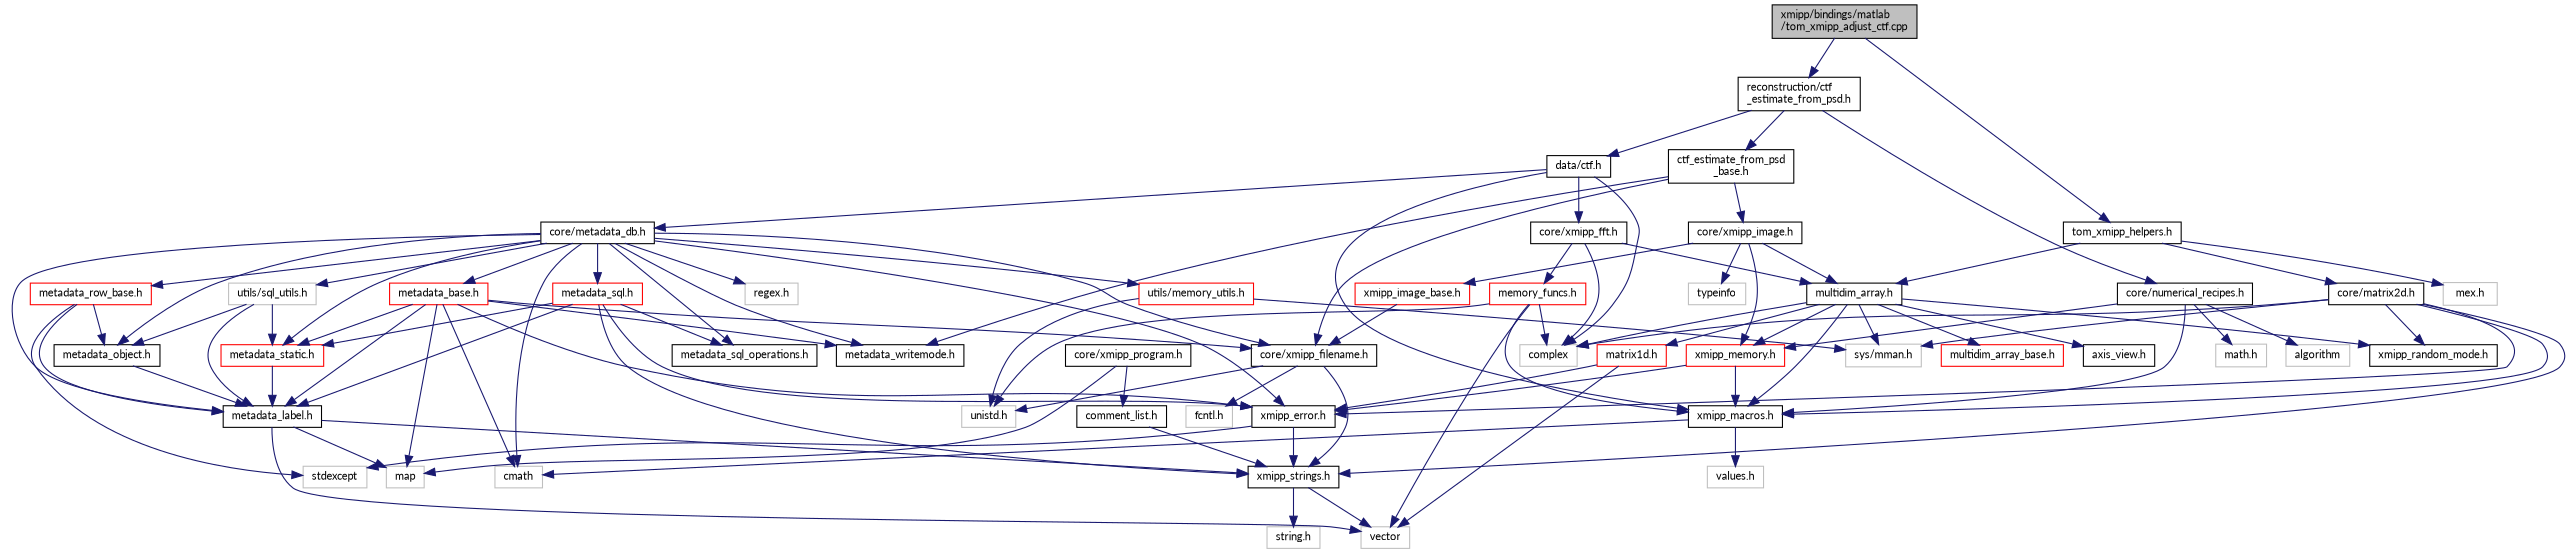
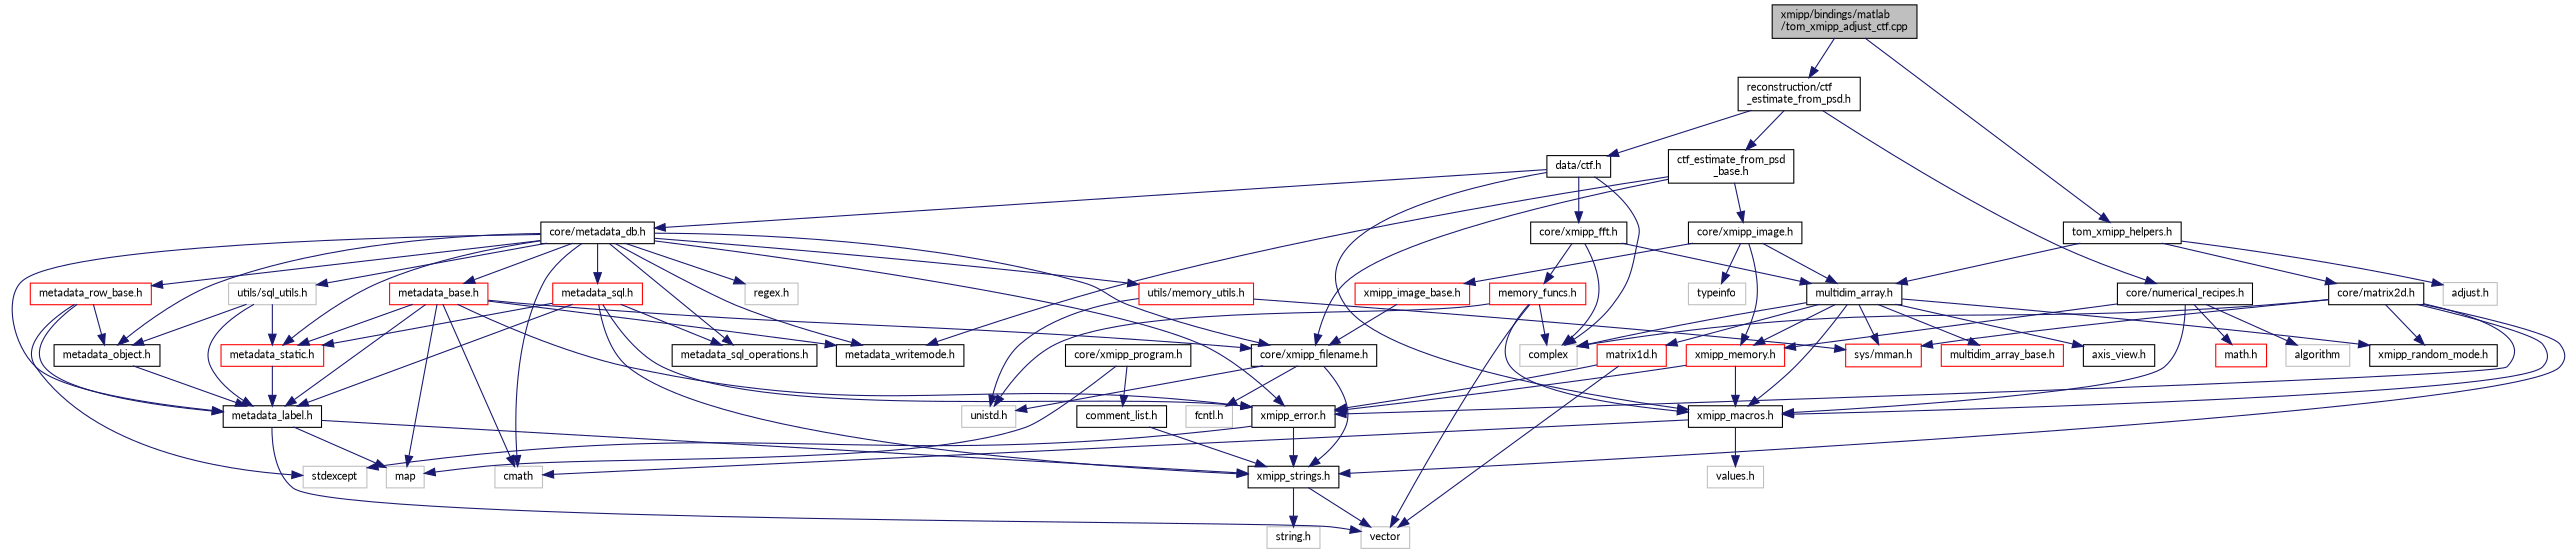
(2470, 294) -> (2470, 294)
(1884, 356) -> (1884, 356)
(2241, 356) -> (2241, 356)
